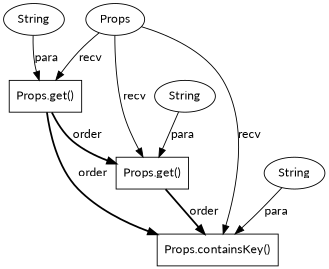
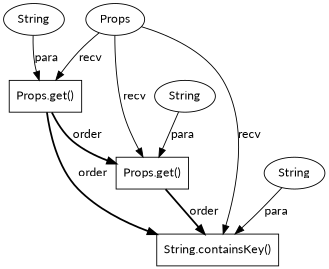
(218, 250) -> (218, 250)
